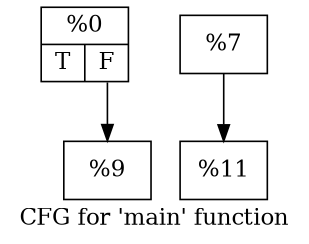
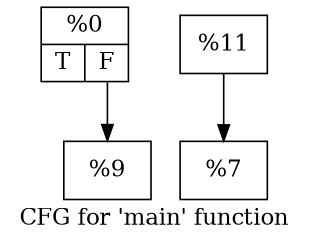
(224, 99) -> (224, 99)
